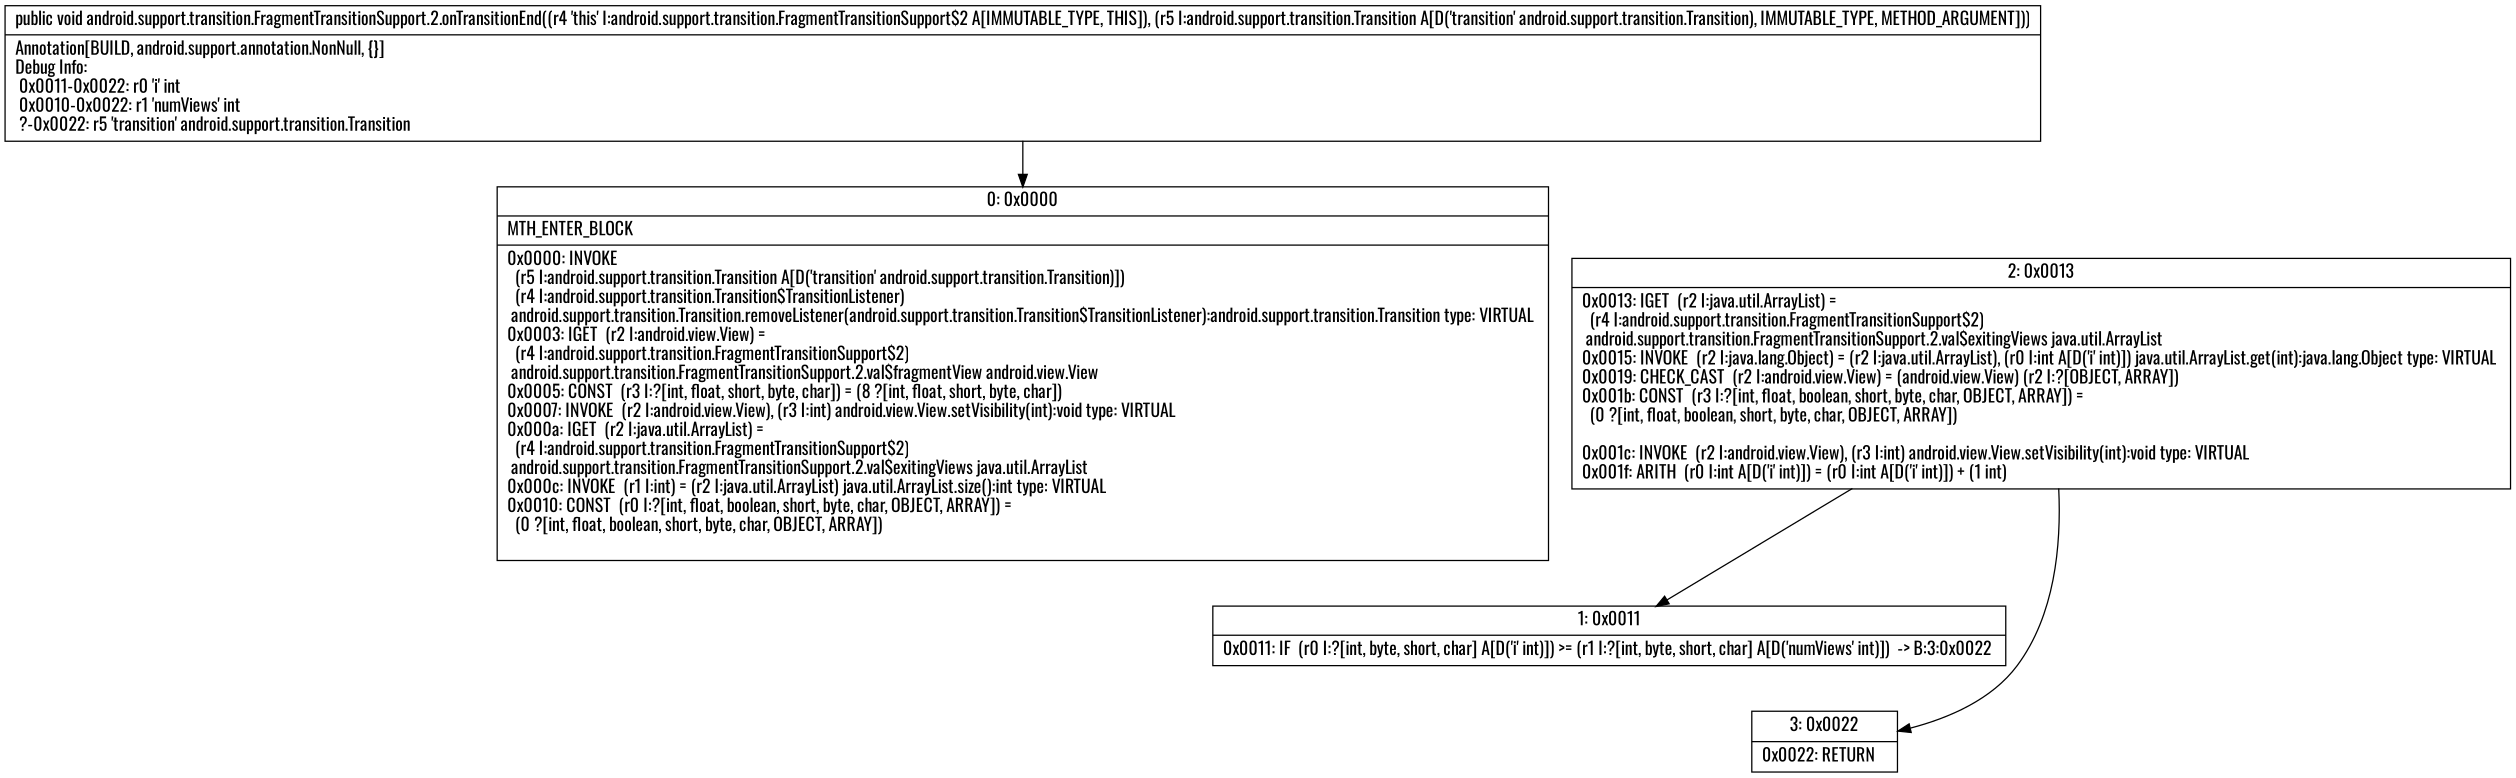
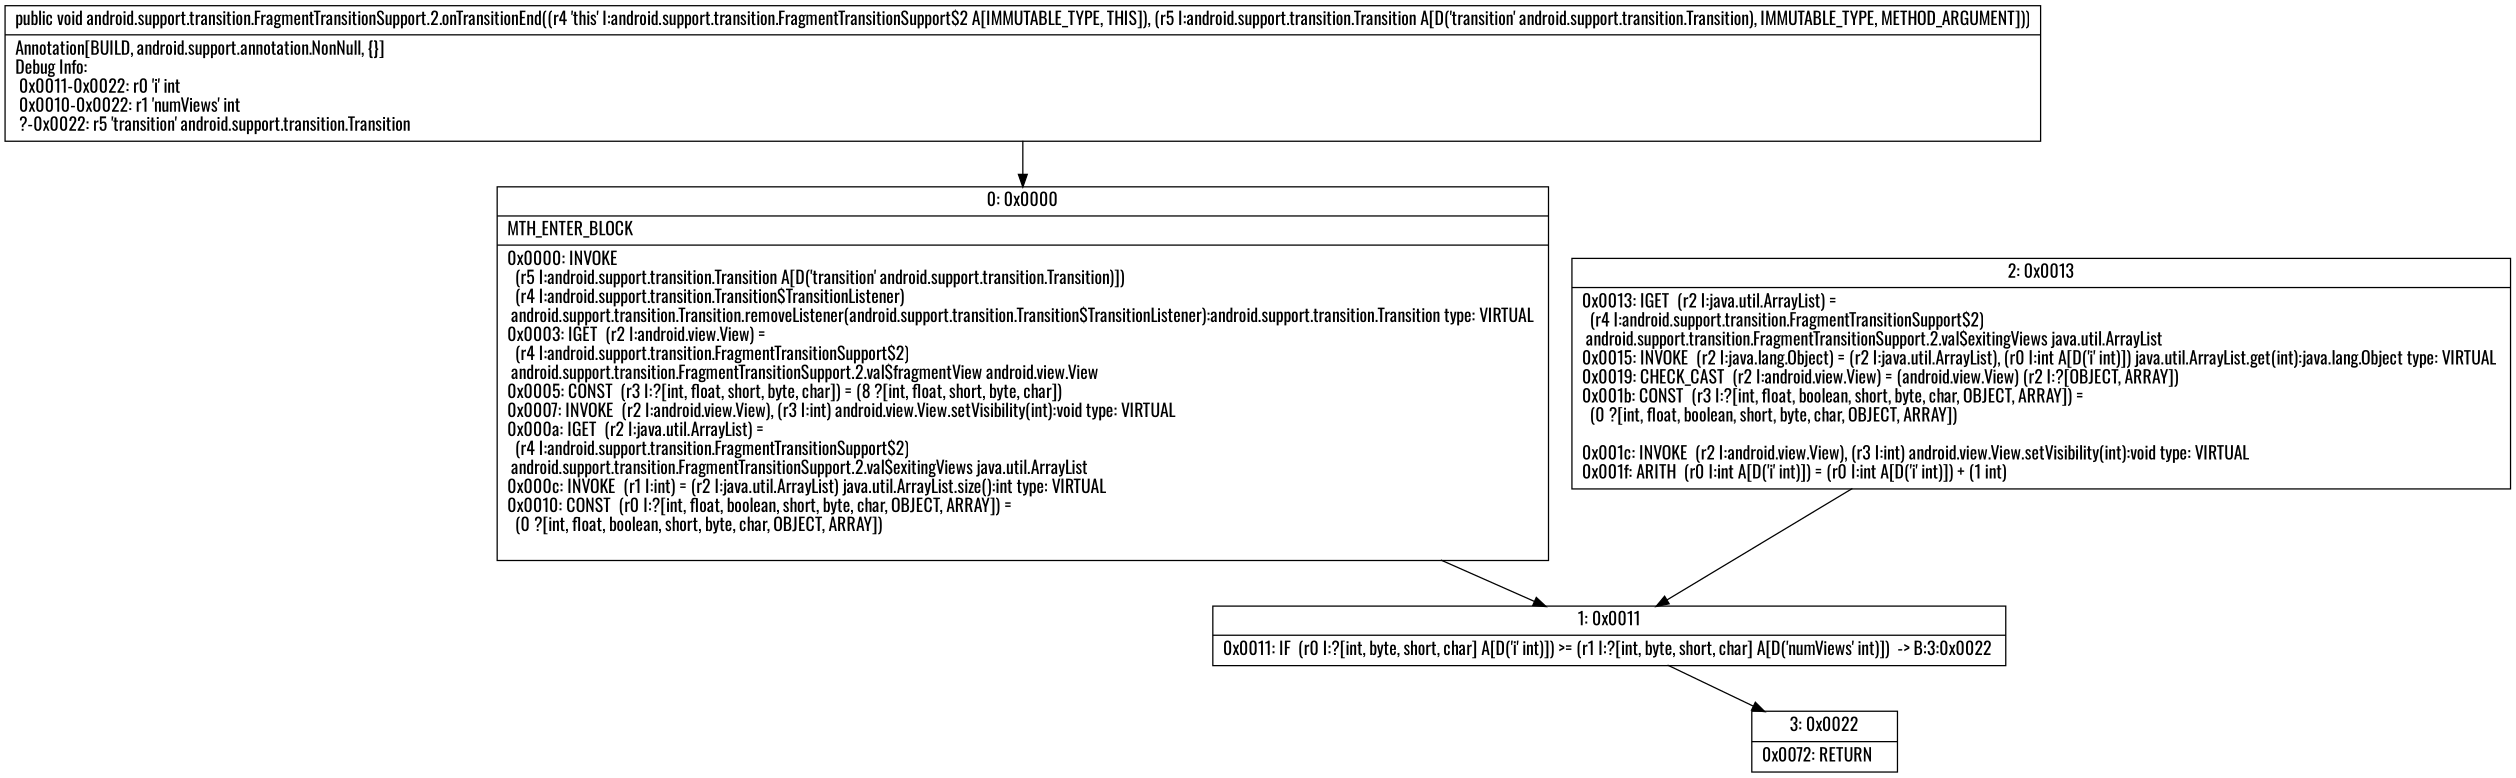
none -> (1488, 581)
(2033, 640) -> (1710, 686)
(1825, 756) -> (1823, 756)
